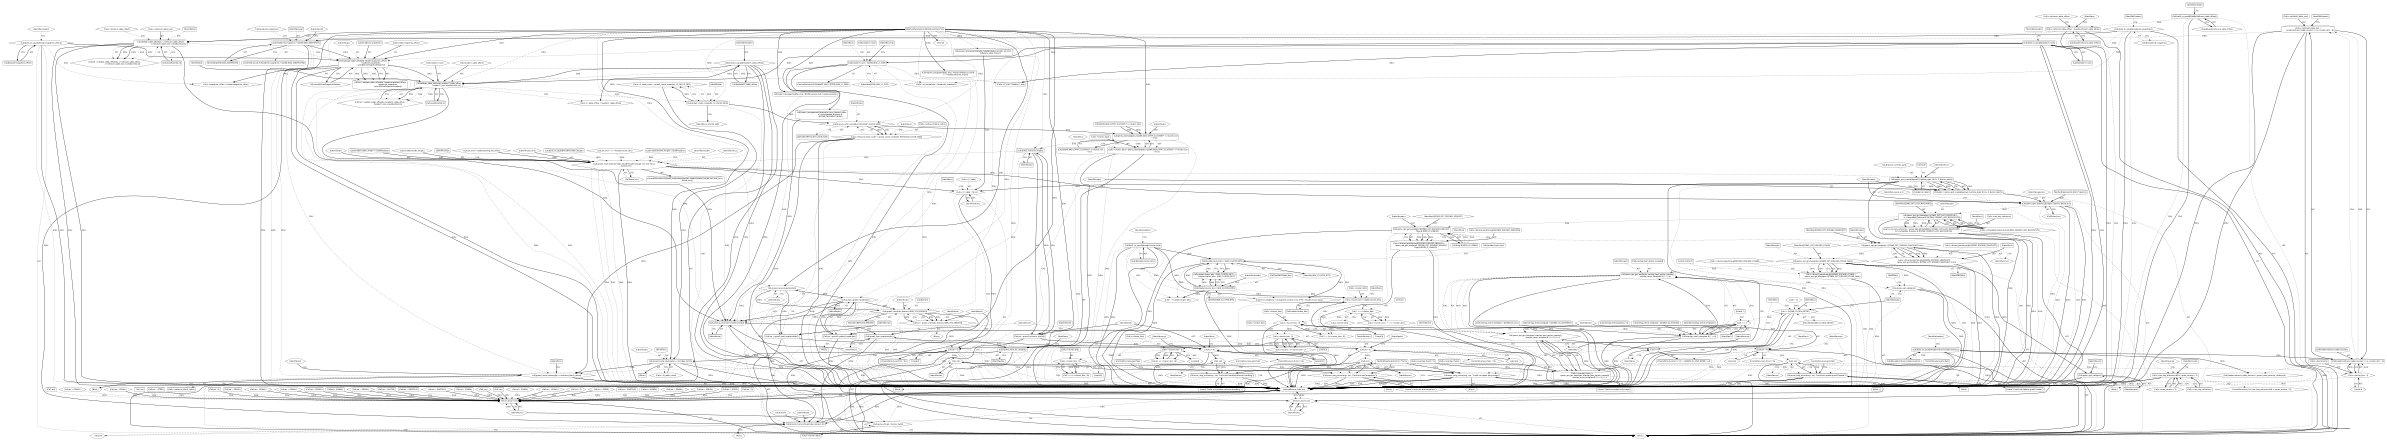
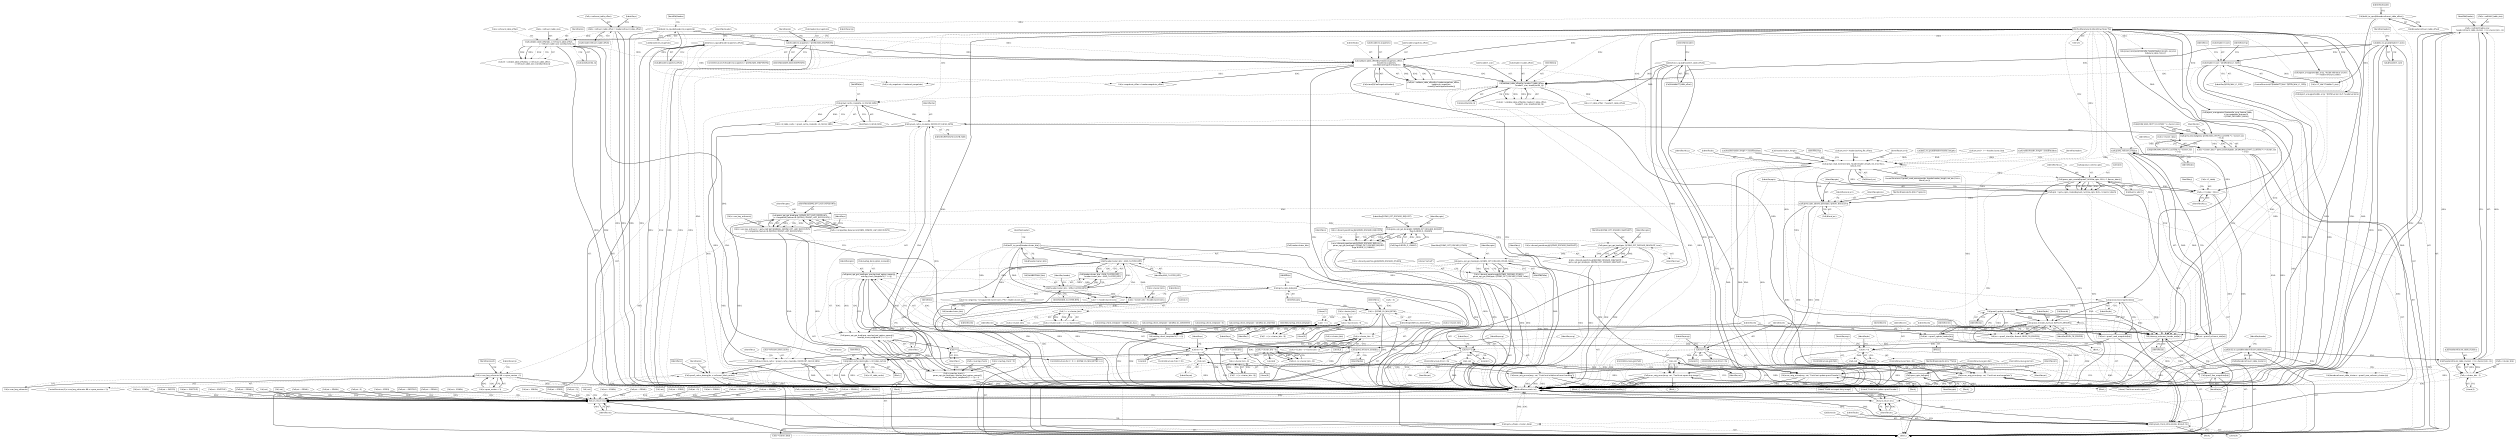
(2195, 17) -> (2381, 17)
(943, 79) -> (2277, 75)
none -> (868, 113)
(1894, 192) -> (1845, 192)
(1614, 323) -> (1209, 323)
(950, 341) -> none
